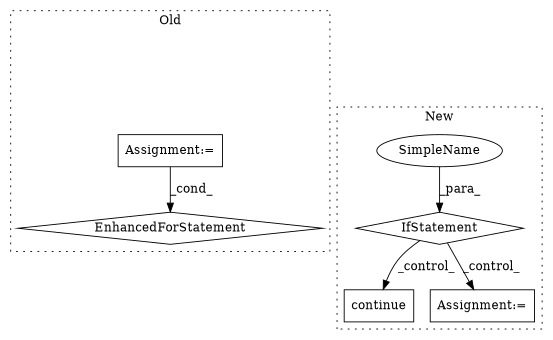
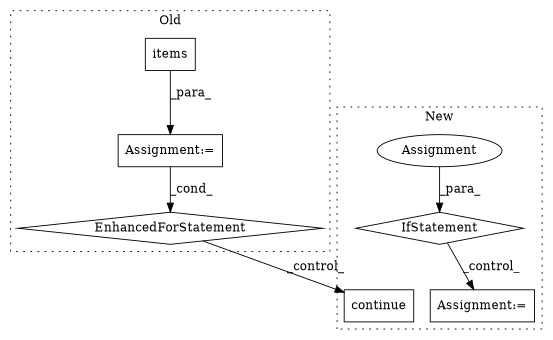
none -> (170, 54)
(440, 151) -> (440, 151)
(400, 258) -> (269, 265)
